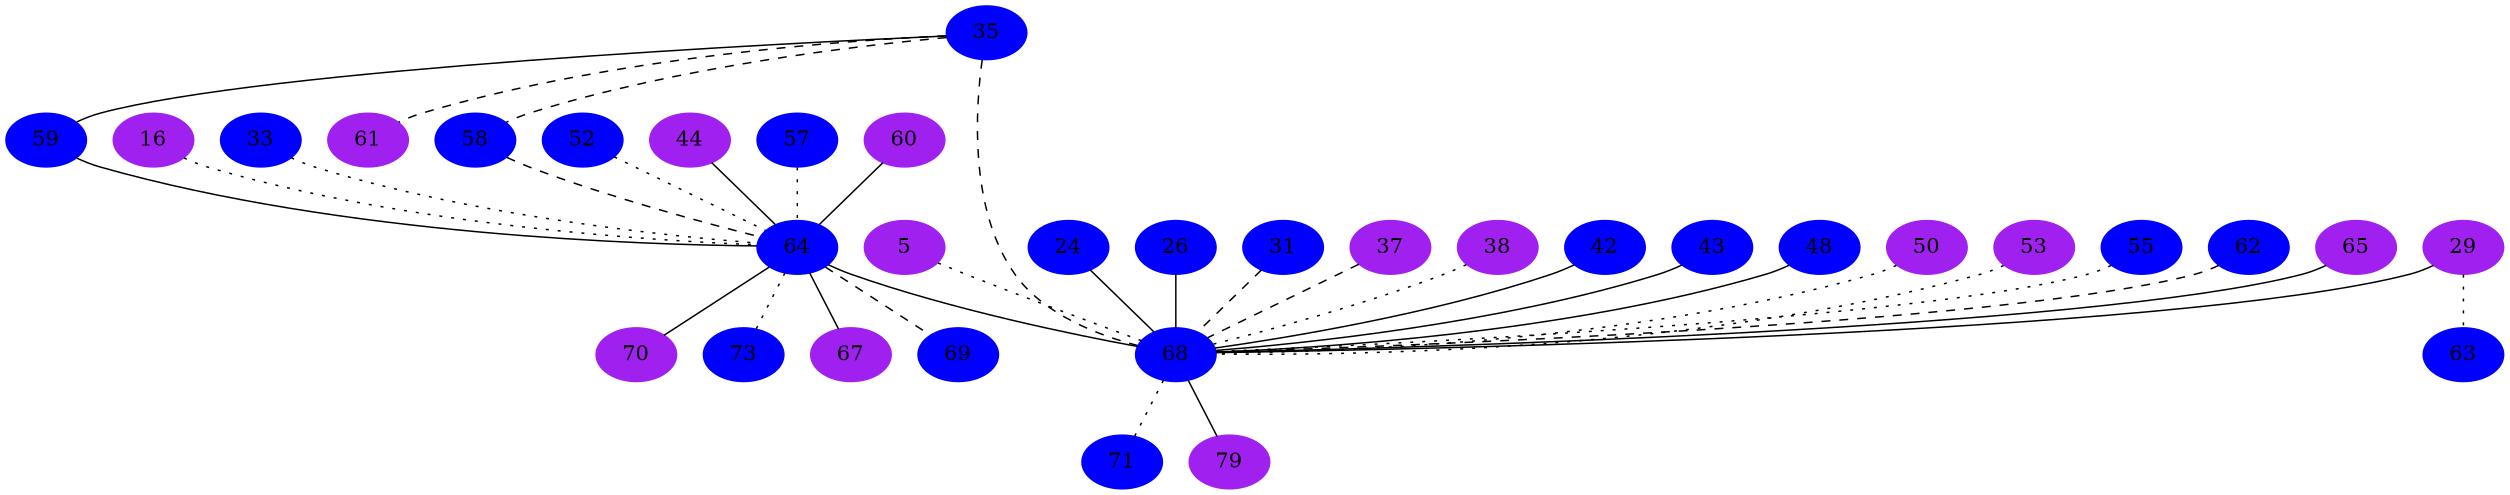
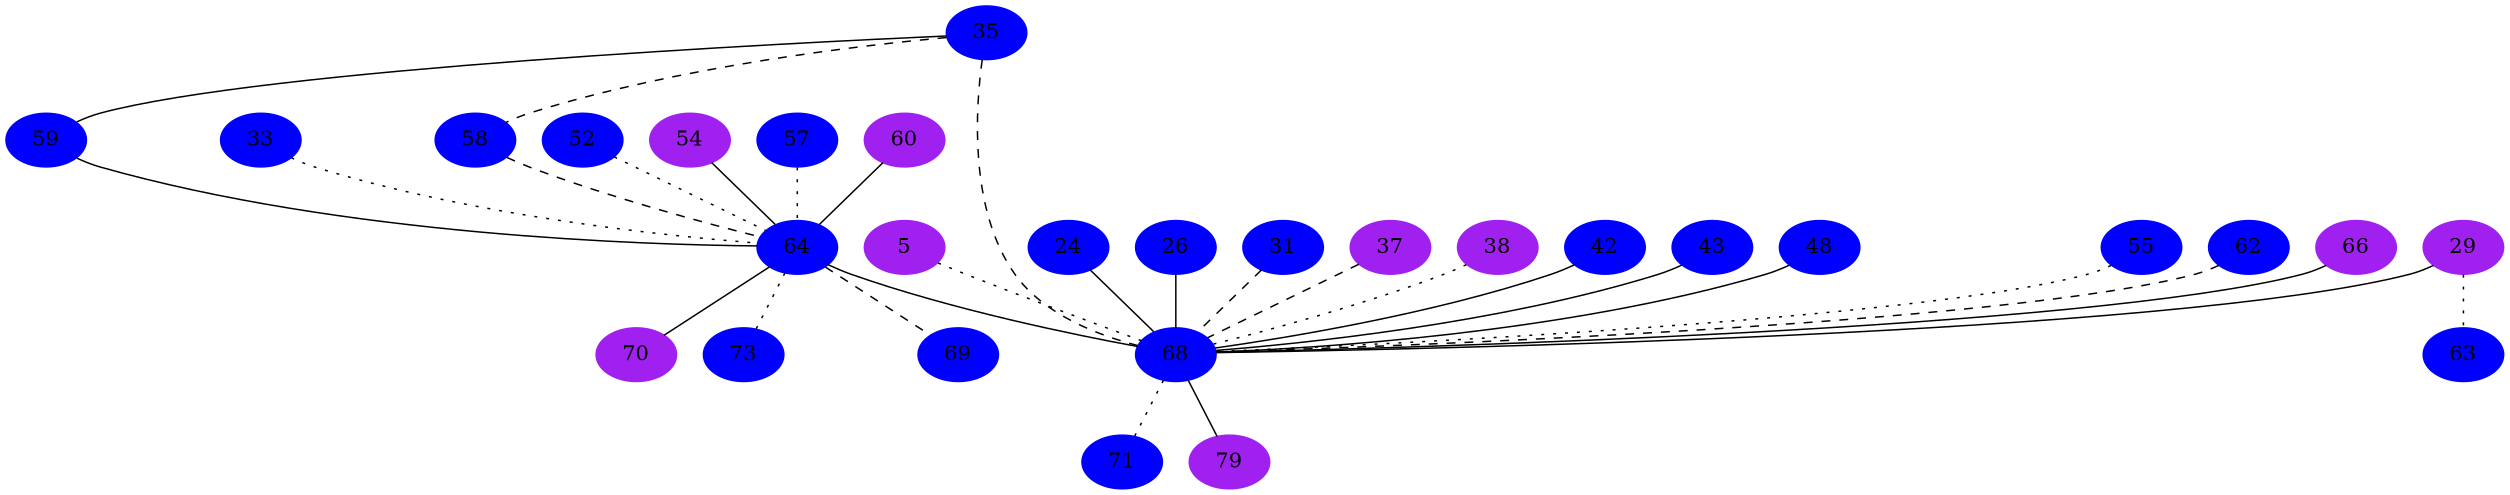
(153, 140) -> none
(368, 140) -> none
(690, 140) -> (690, 140)
(1927, 247) -> none
(2034, 247) -> none
(2356, 247) -> (2356, 247)
(851, 355) -> none
